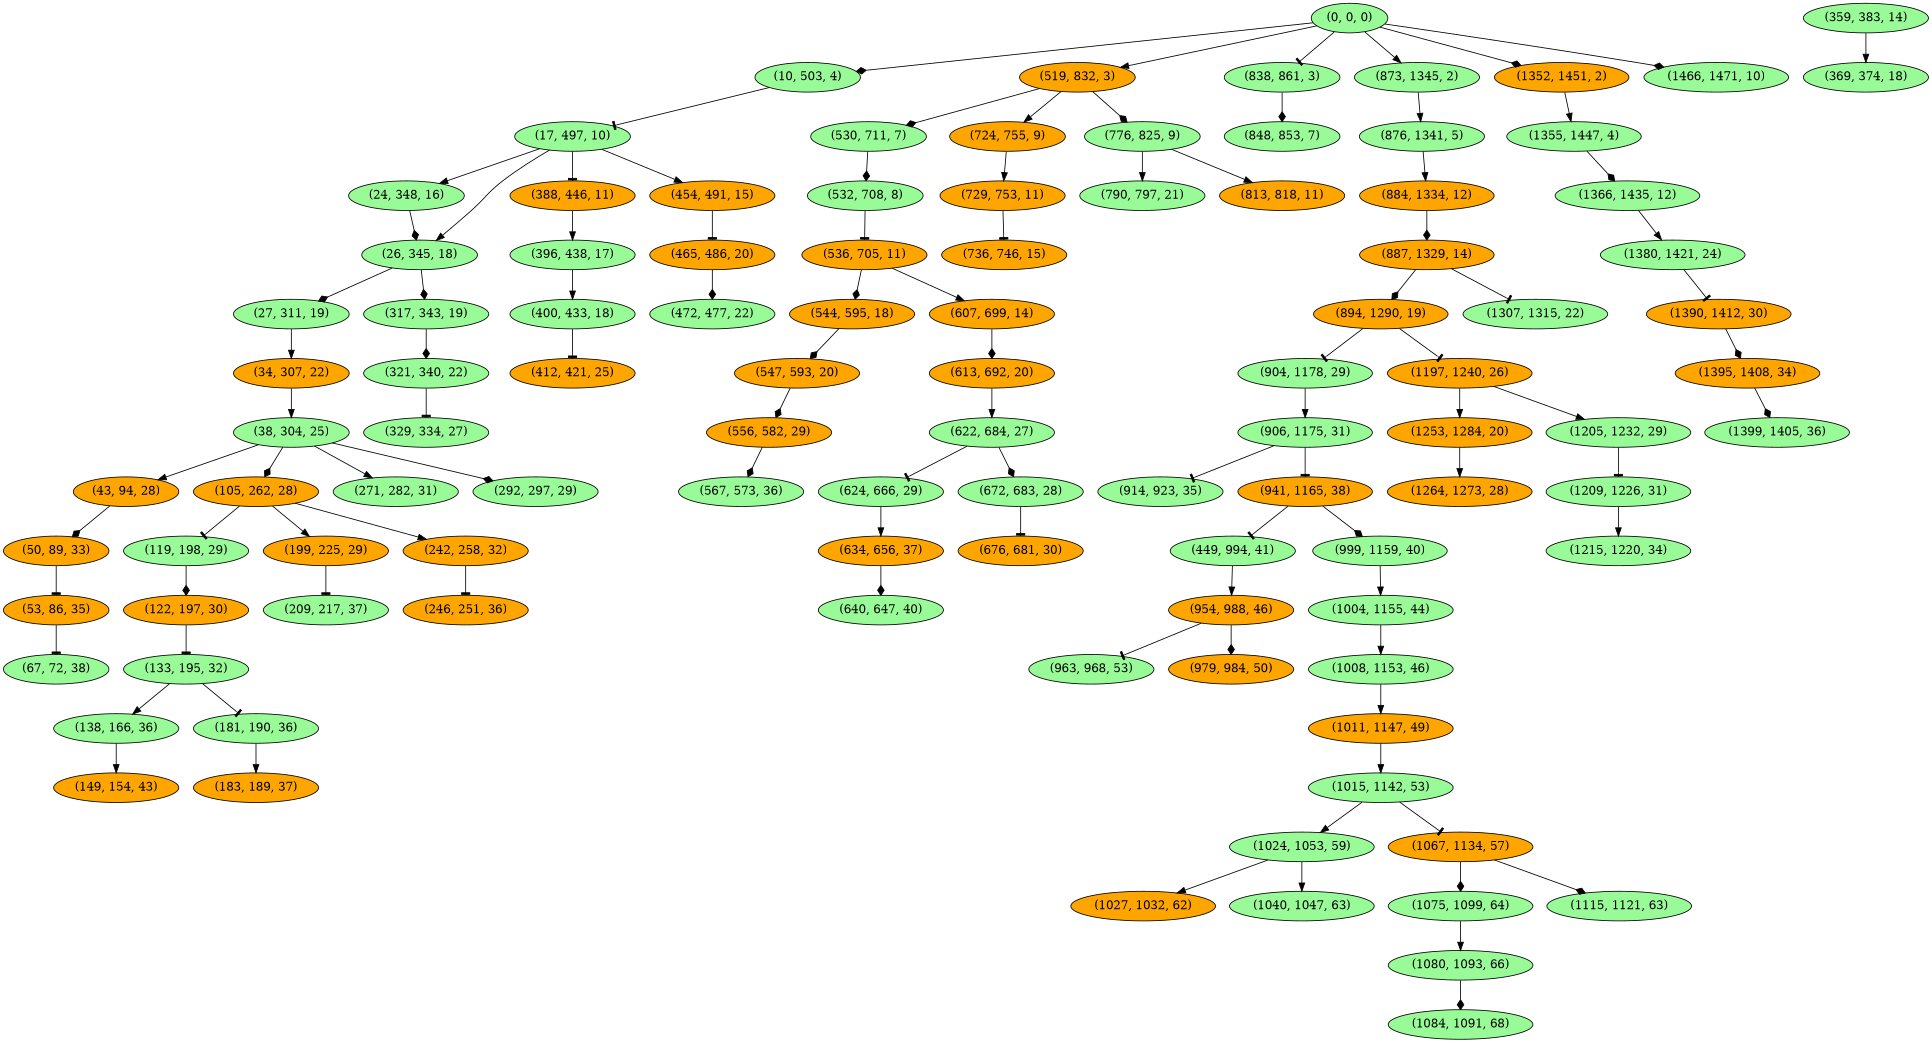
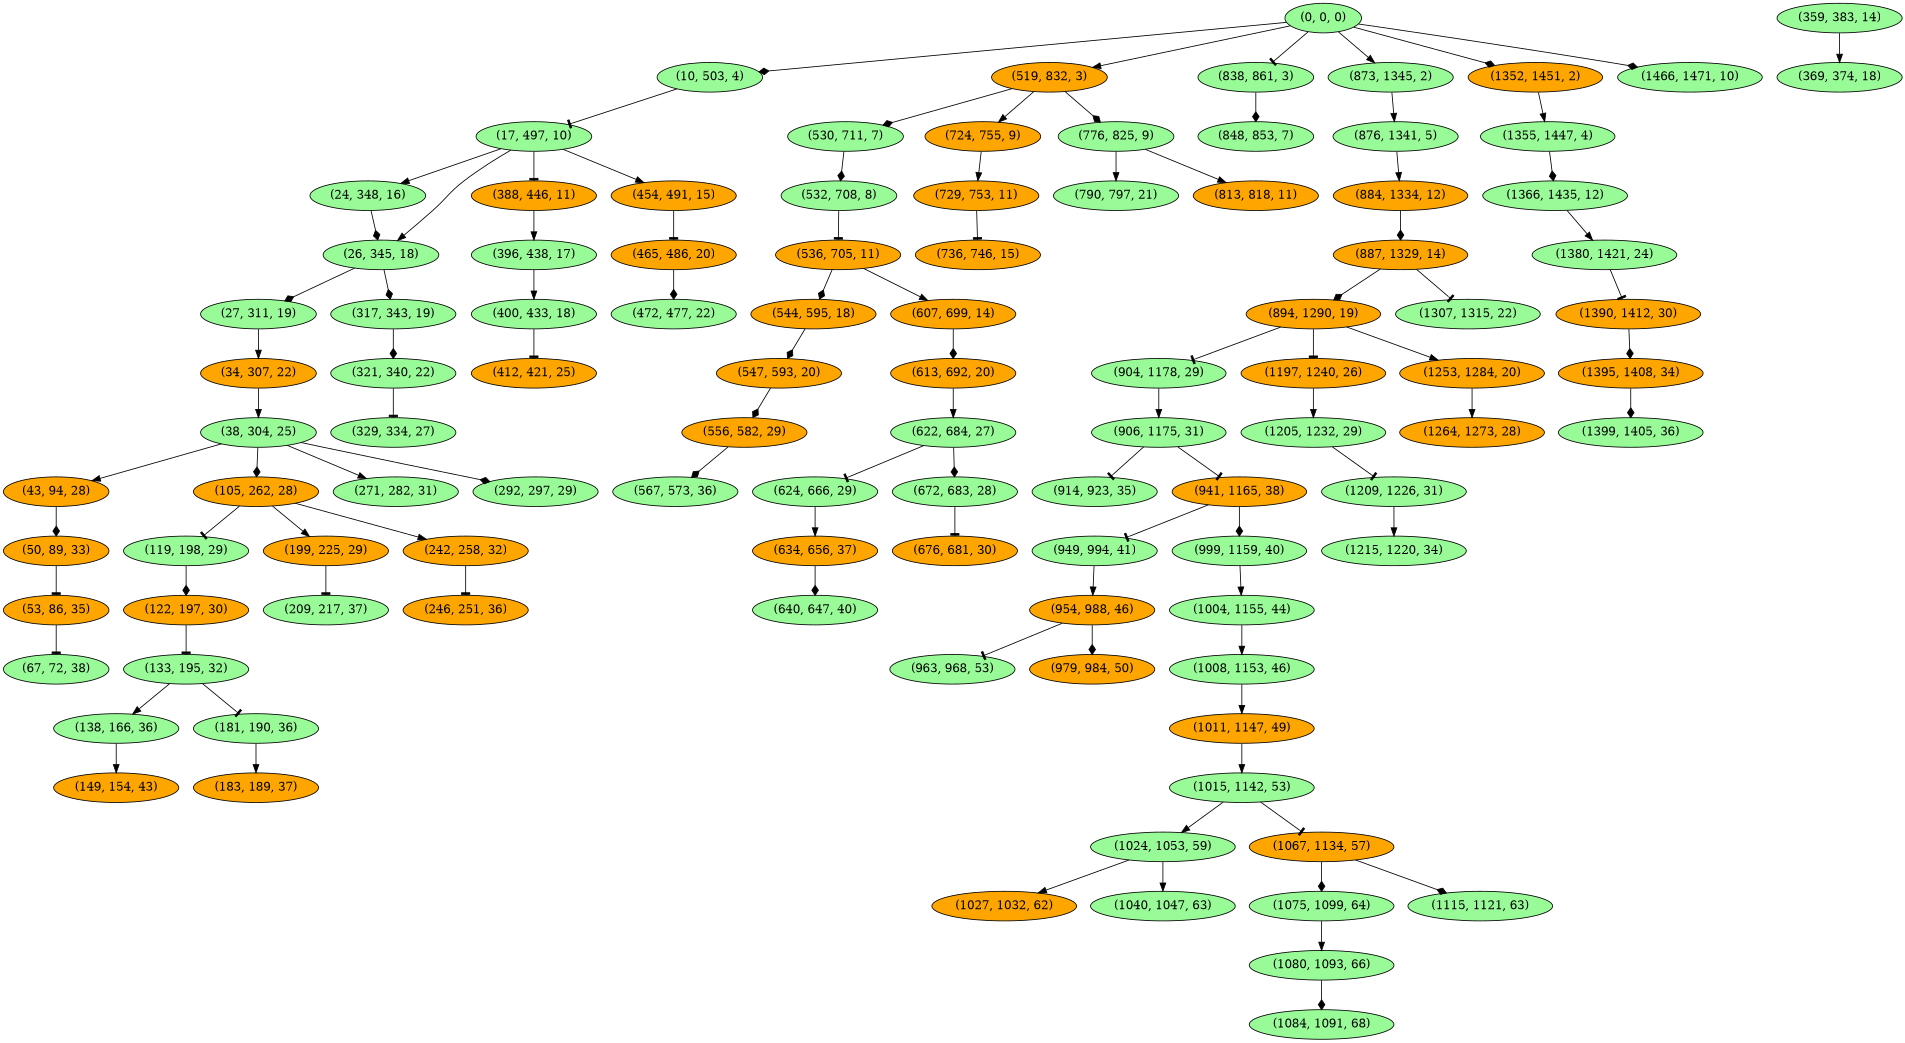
(1460, 399) -> (1388, 342)
(1233, 551) -> (1095, 551)
